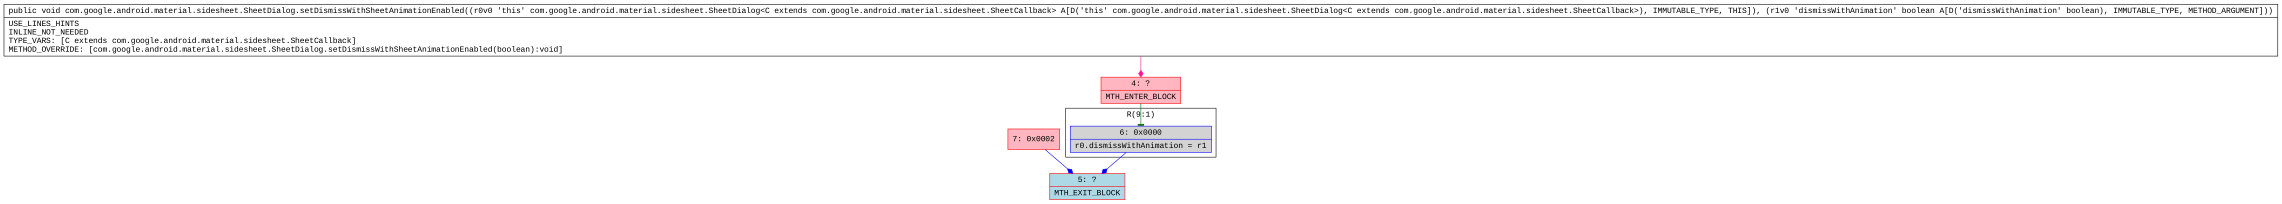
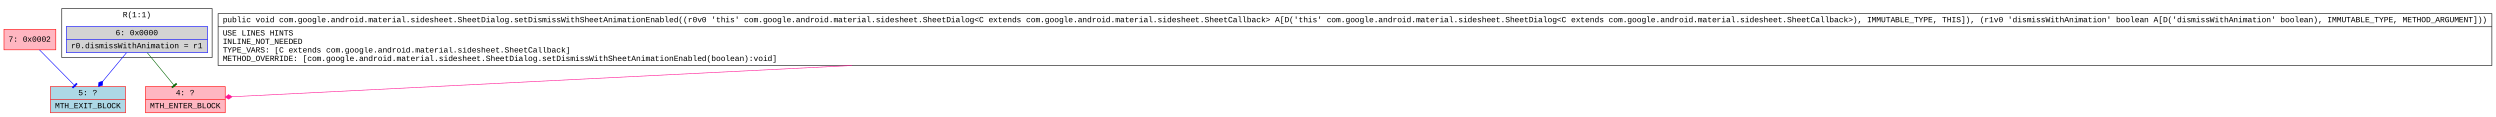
(1141, 113) -> (160, 68)
(1141, 115) -> (137, 15)
(1056, 159) -> (56, 67)
